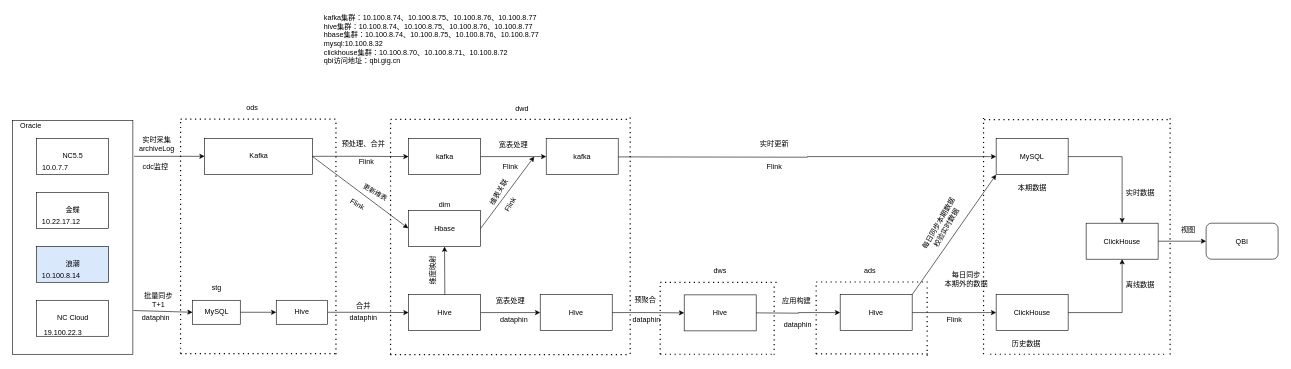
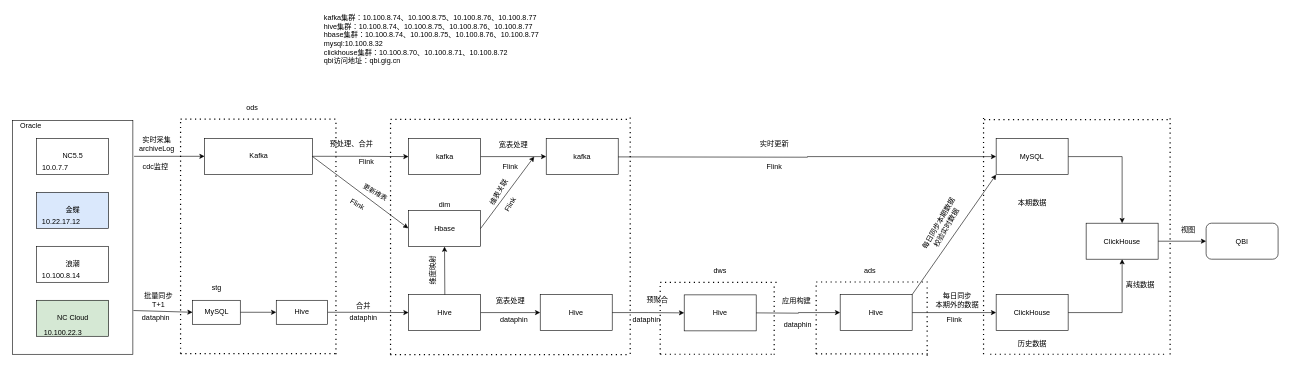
(522, 109) -> none
(363, 144) -> (351, 144)
(1032, 187) -> (1032, 202)
(1140, 193) -> none
(73, 210) -> (73, 210)
(73, 264) -> (73, 264)
(966, 279) -> (957, 300)
(645, 300) -> (657, 300)
(73, 318) -> (73, 318)
(63, 333) -> (63, 333)
(1026, 343) -> (1032, 343)
